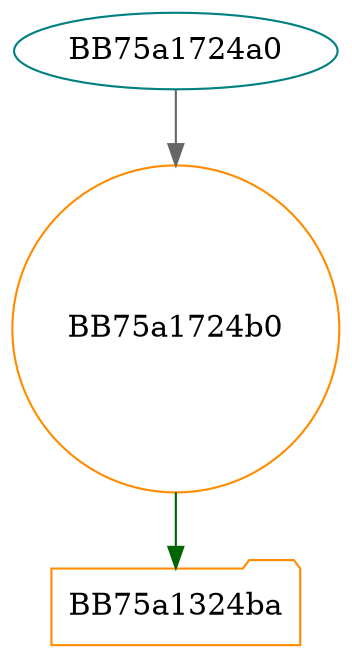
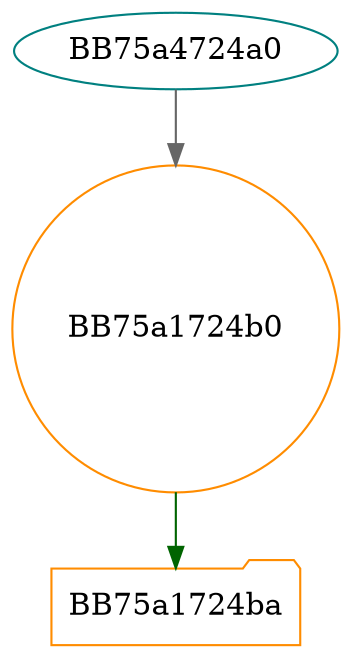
(176, 51) -> (176, 51)
(176, 607) -> (176, 607)
